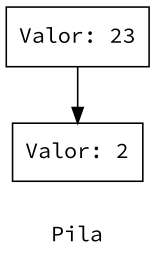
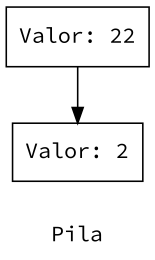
(78, 37) -> (78, 37)
